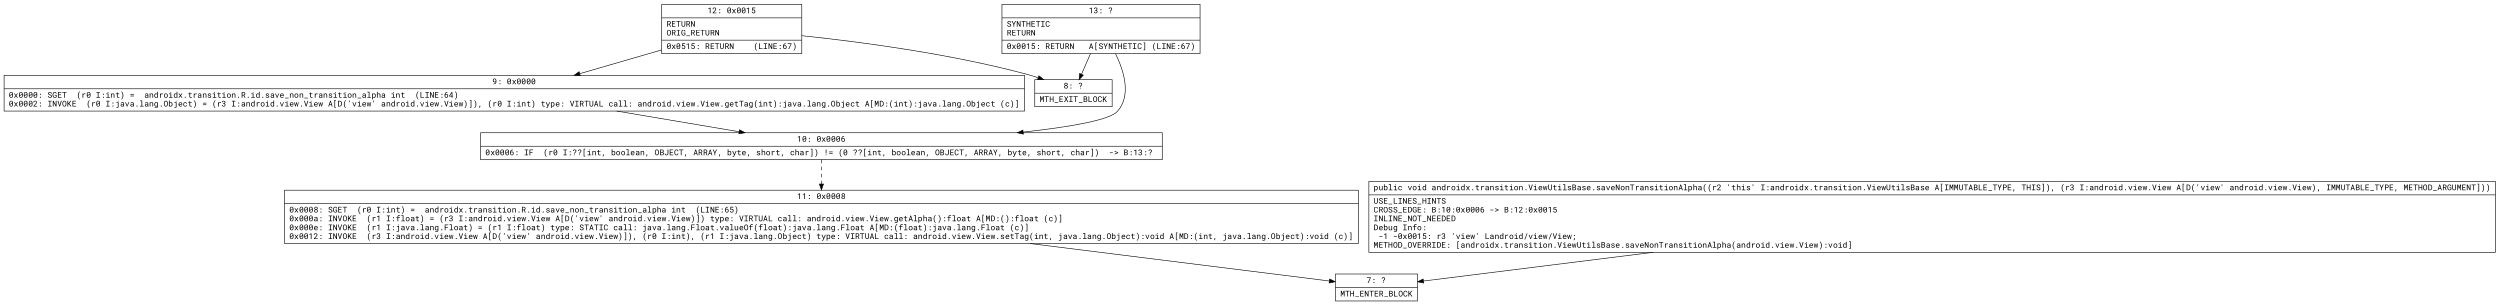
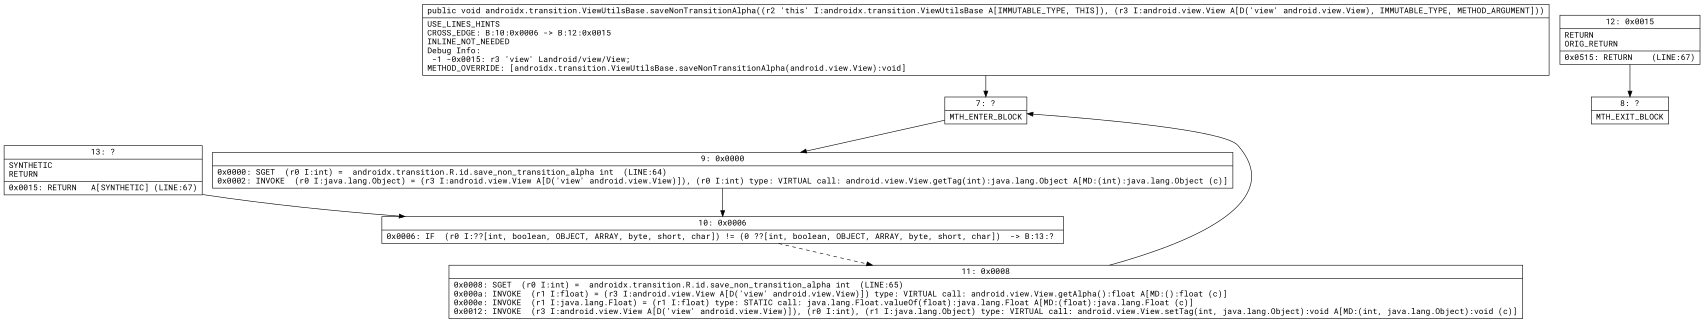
(621, 62) -> (876, 136)
(1086, 64) -> none
